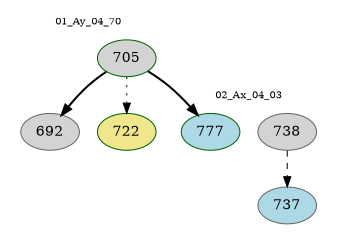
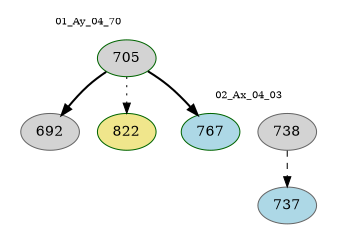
(127, 132) -> (127, 132)
(211, 132) -> (211, 132)
